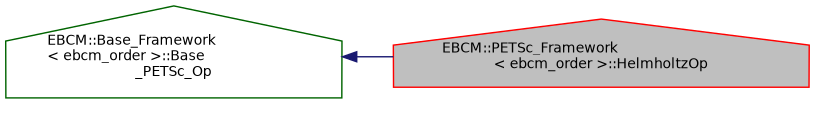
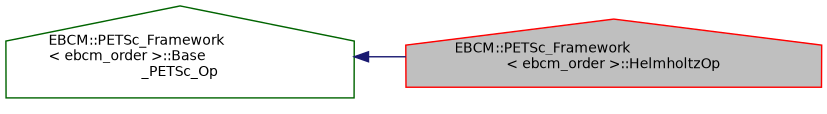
(174, 57) -> (180, 57)
